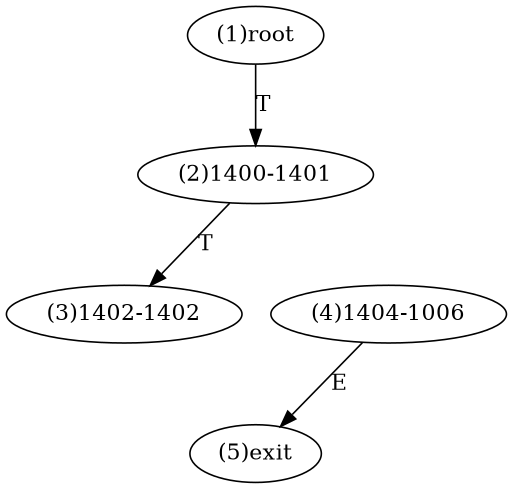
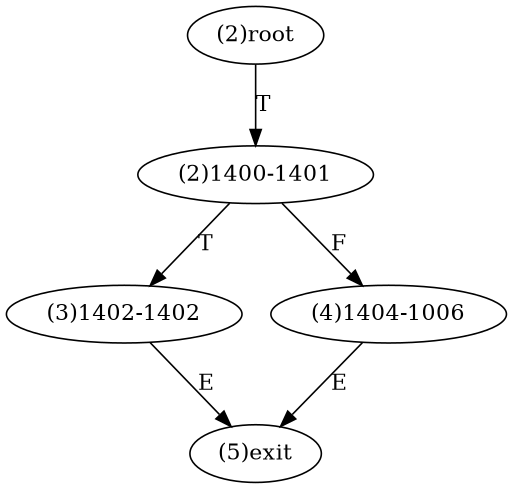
(256, 35) -> (256, 35)
none -> (316, 239)
none -> (185, 379)
